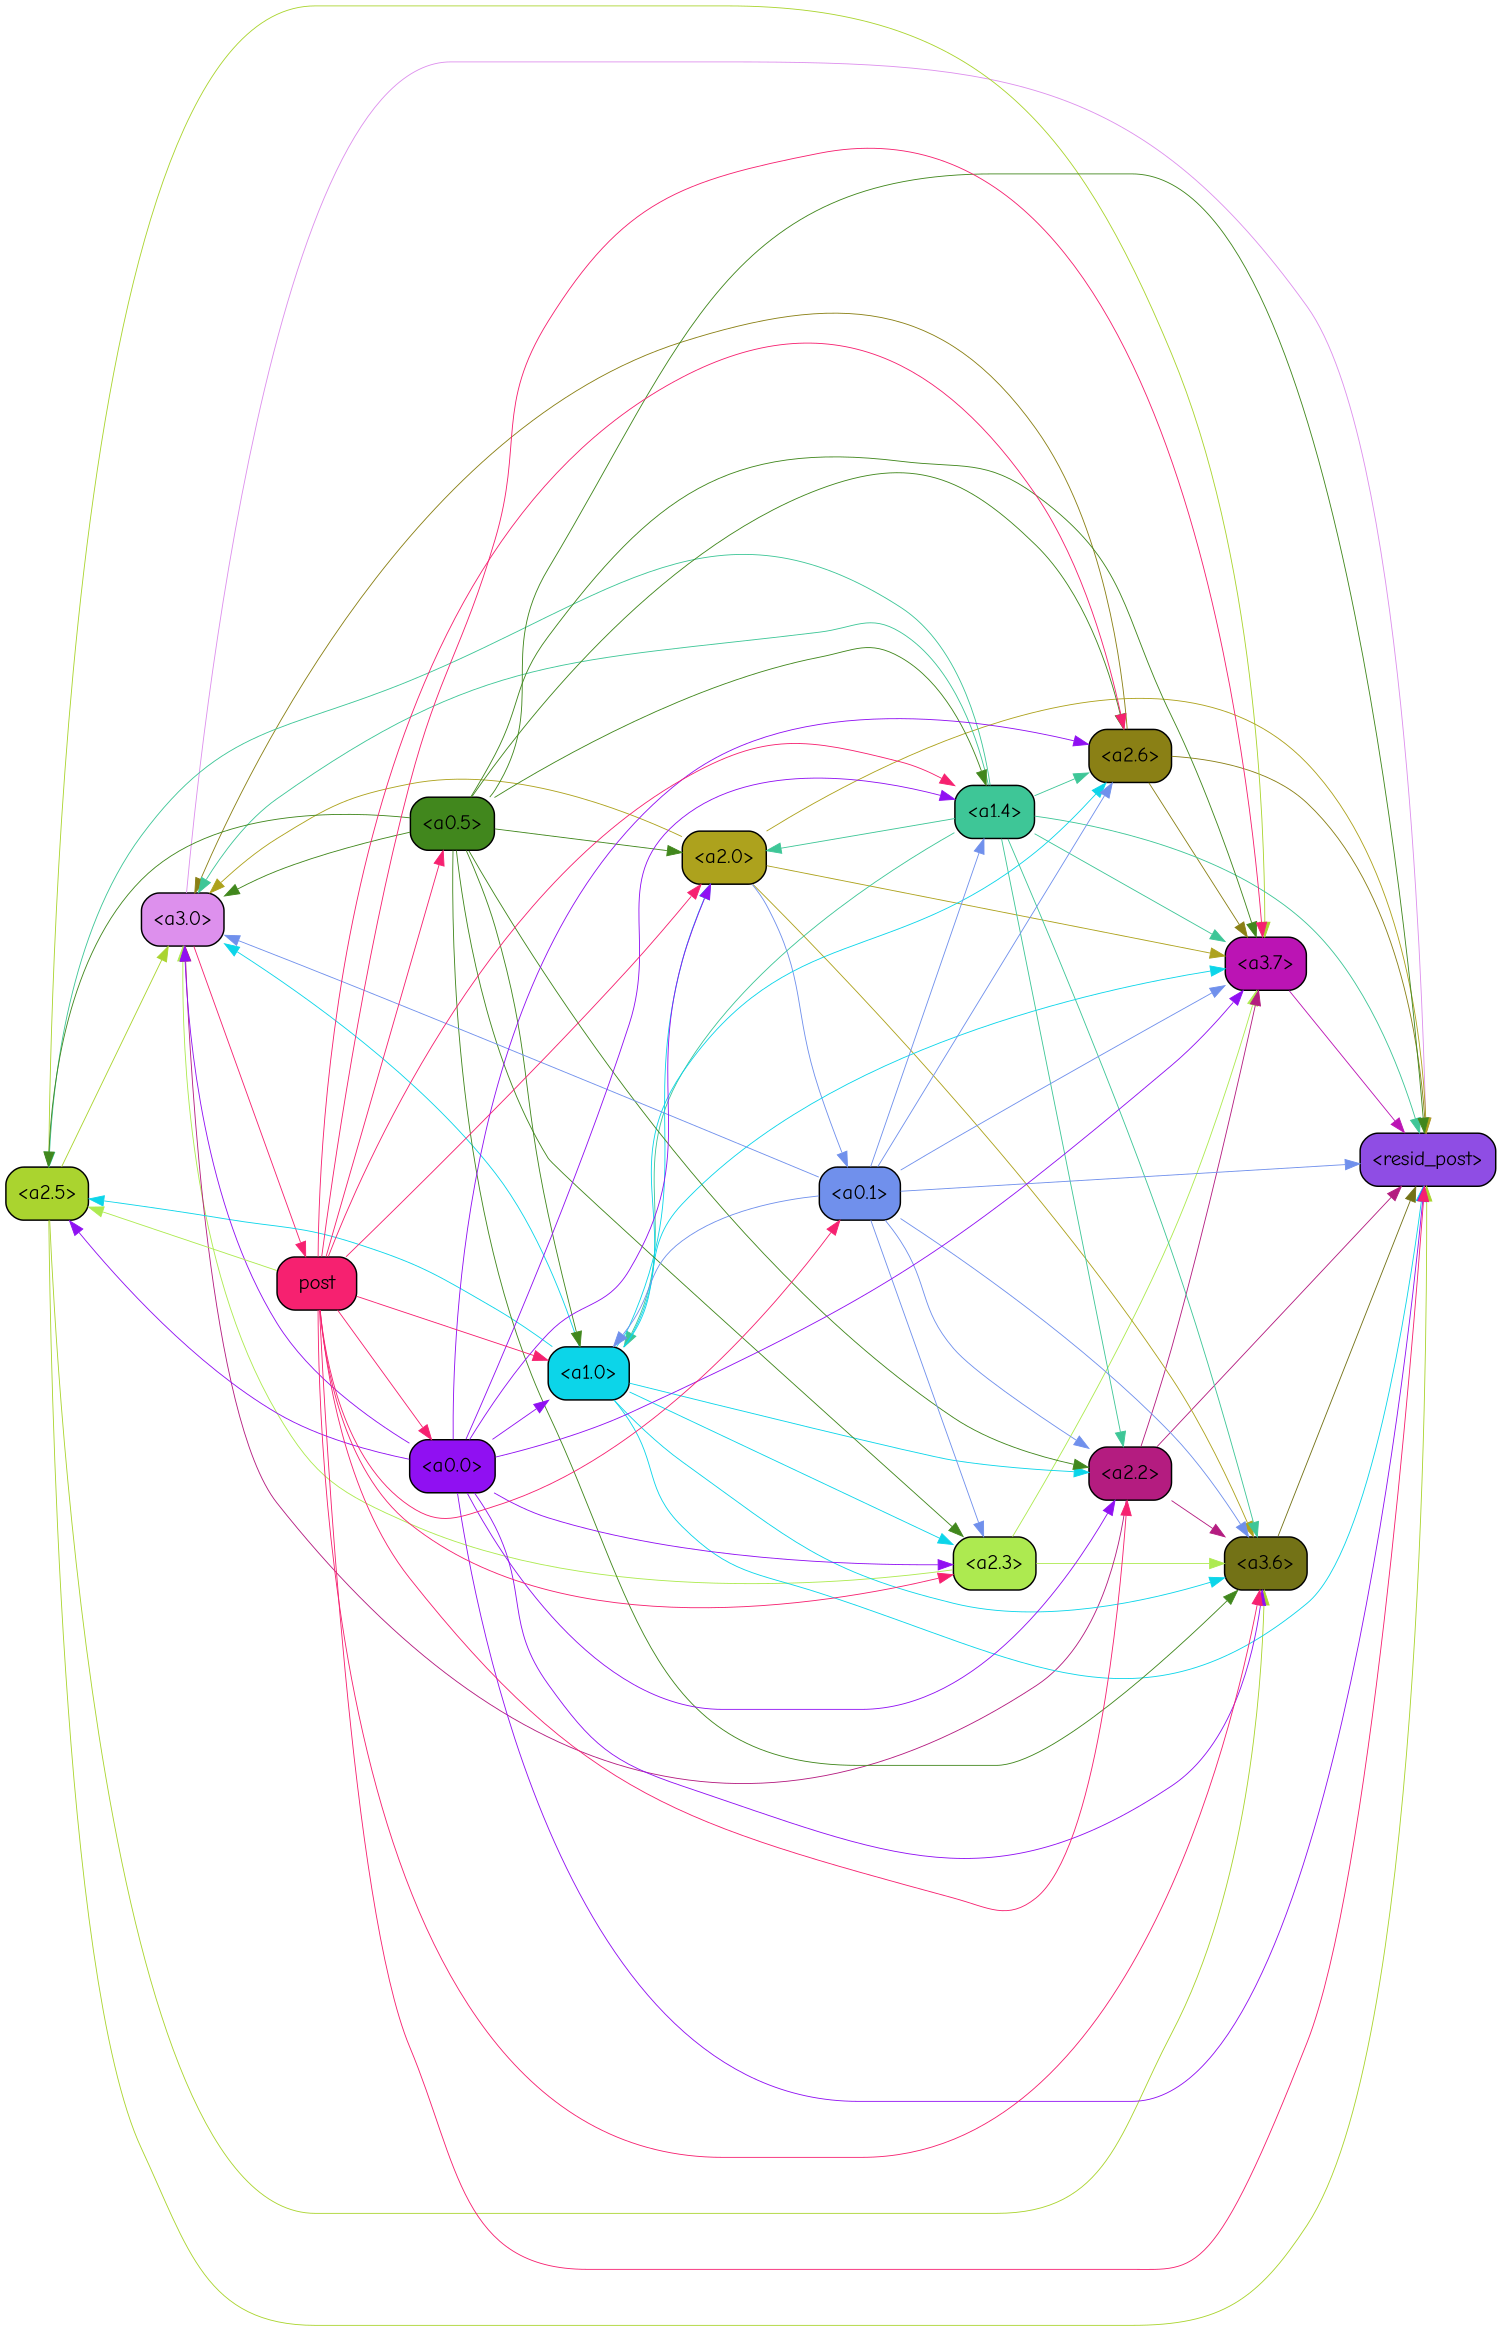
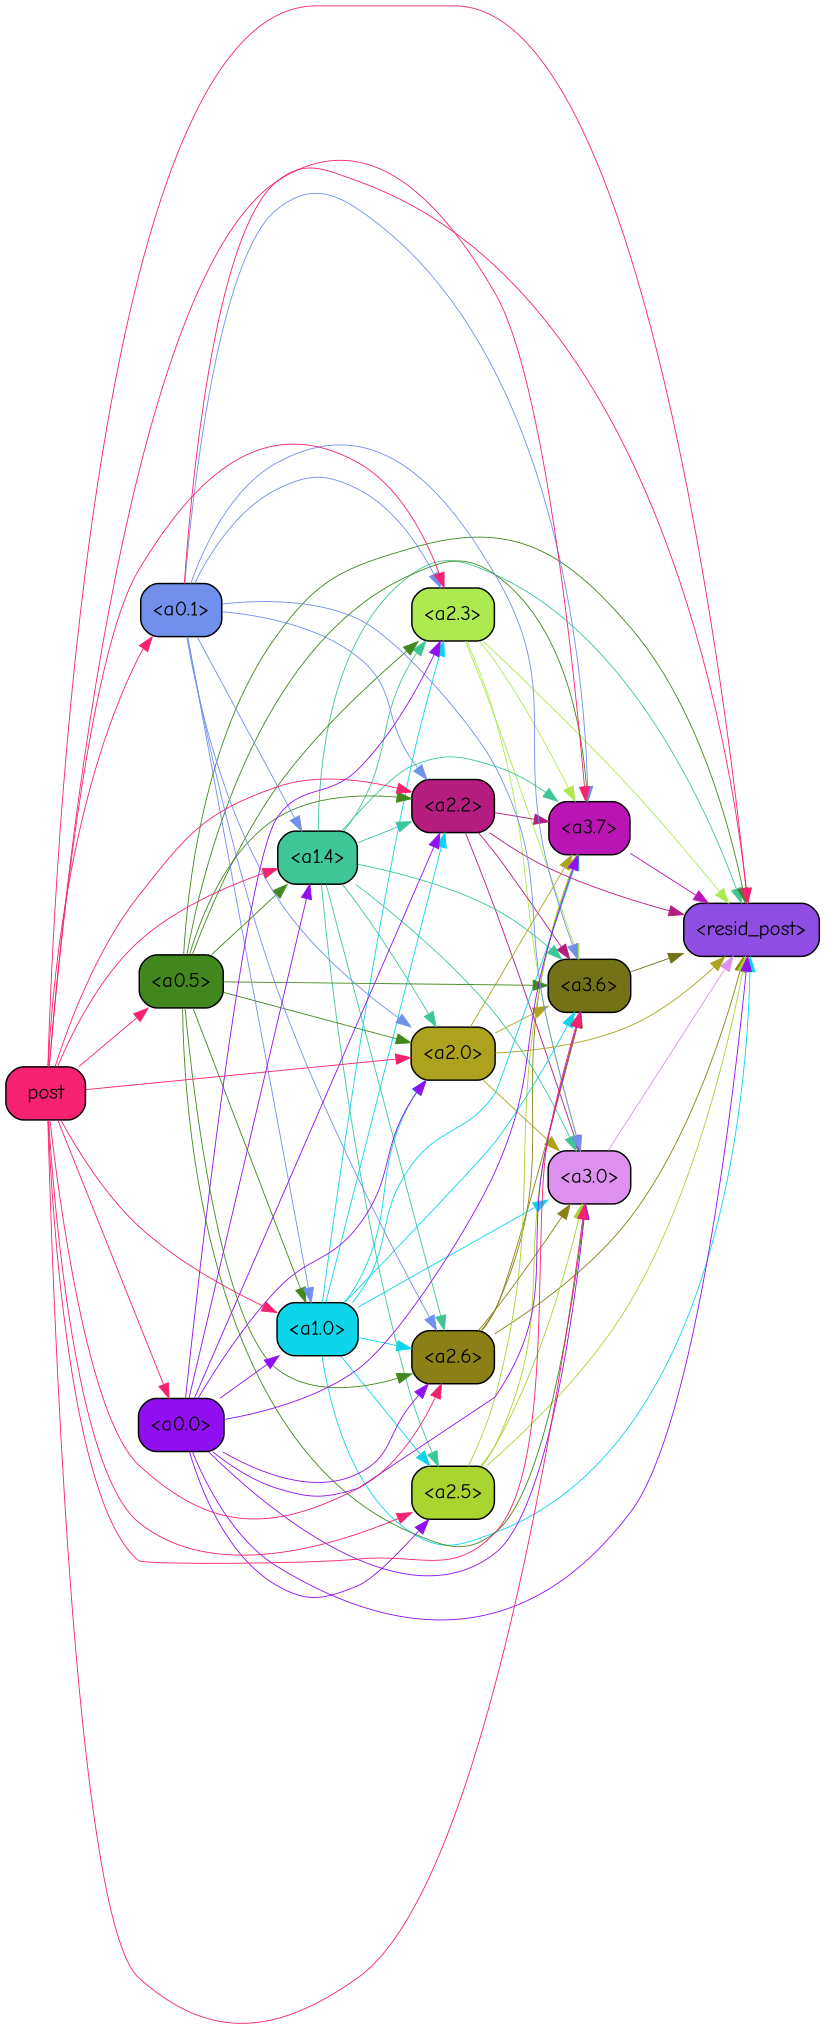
none -> (606, 762)
(139, 883) -> none
(741, 996) -> (378, 762)
(802, 1016) -> (238, 821)
(247, 1094) -> (215, 2020)
(1123, 1178) -> (499, 274)
none -> (536, 1181)
(190, 1241) -> (103, 1460)
